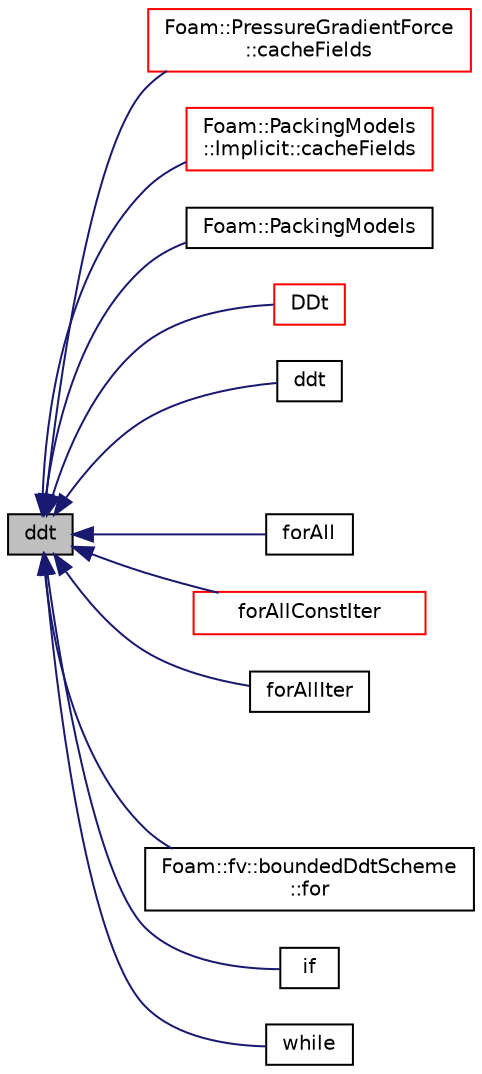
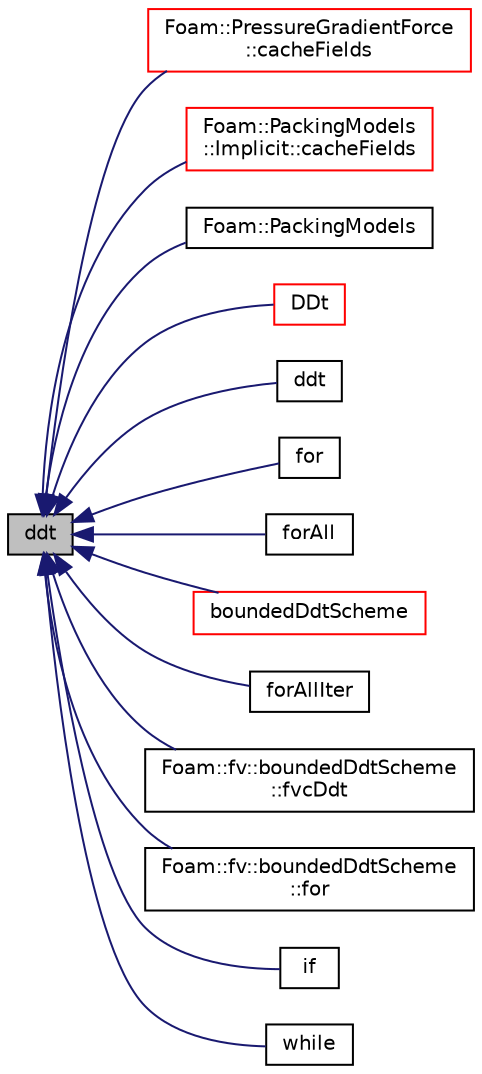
none -> (310, 458)
(310, 613) -> (310, 613)
none -> (310, 780)
